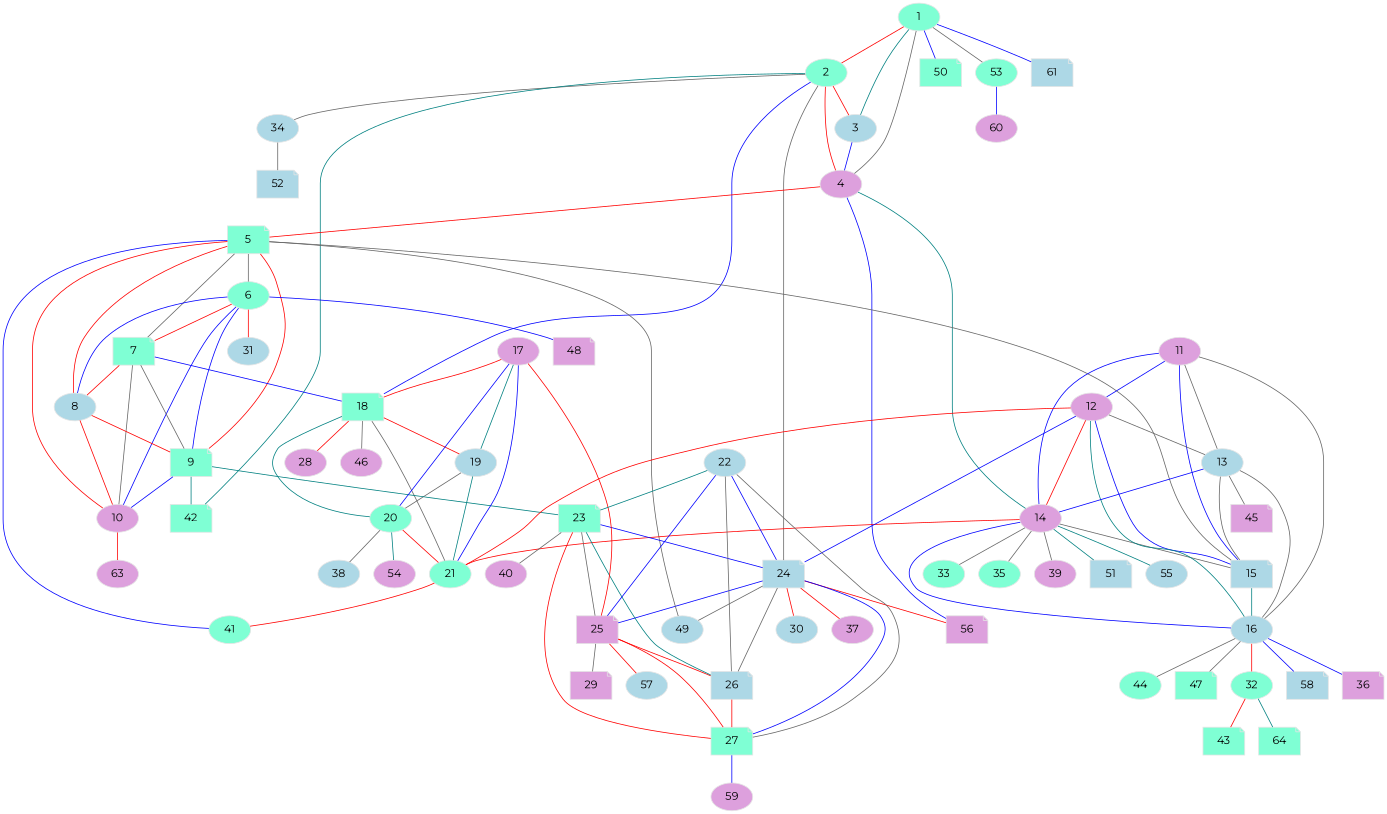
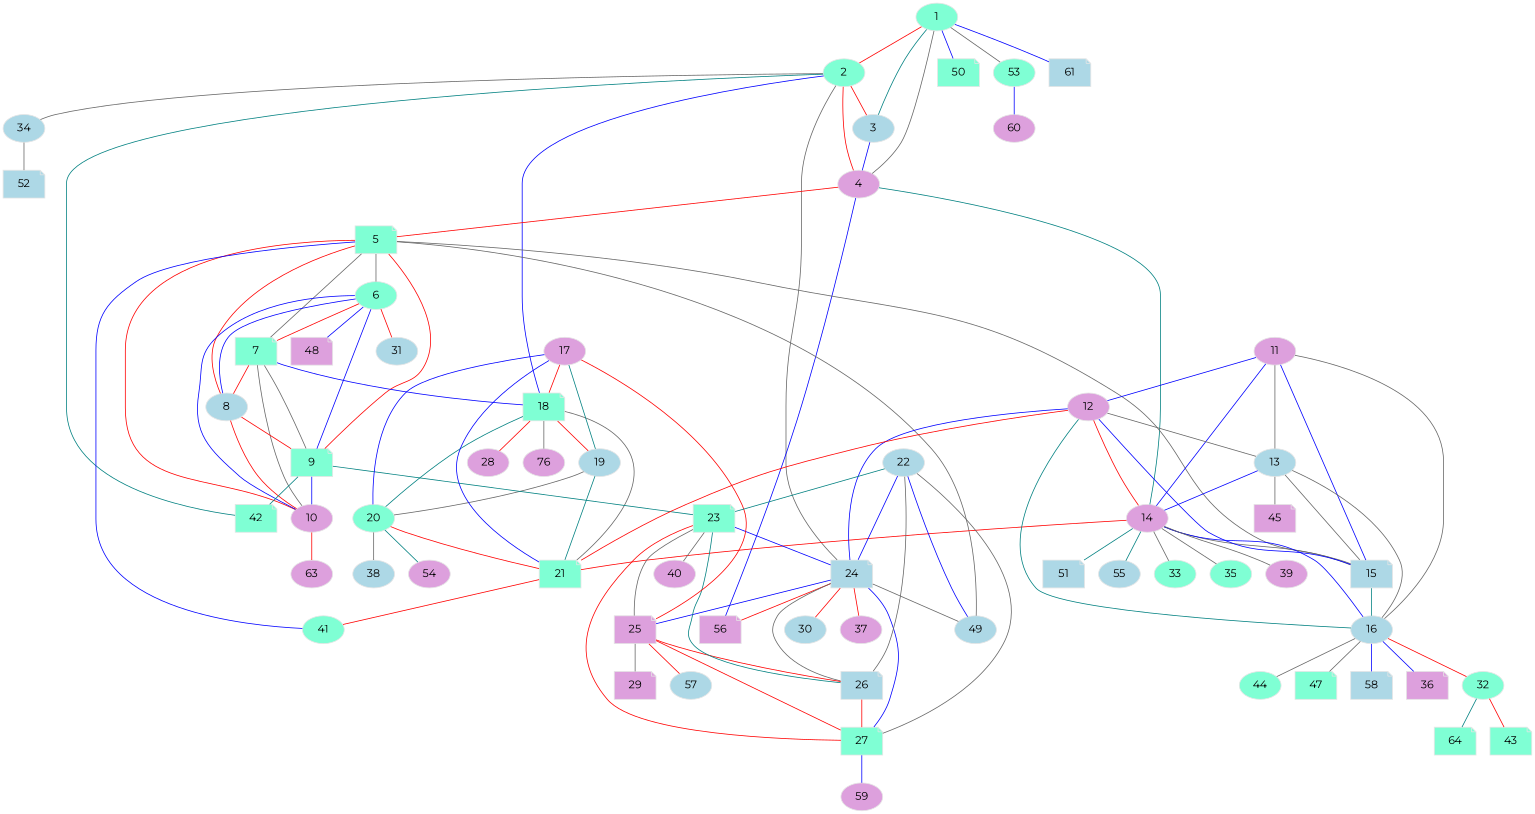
(361, 463) -> (544, 463)
(656, 553) -> (934, 548)
(450, 574) -> (560, 574)
